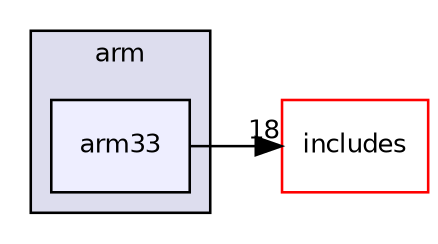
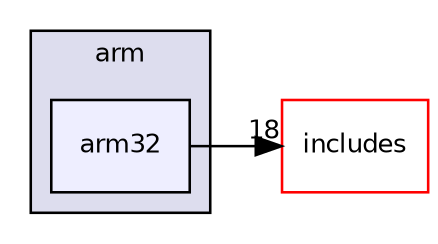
(121, 146) -> (121, 146)
